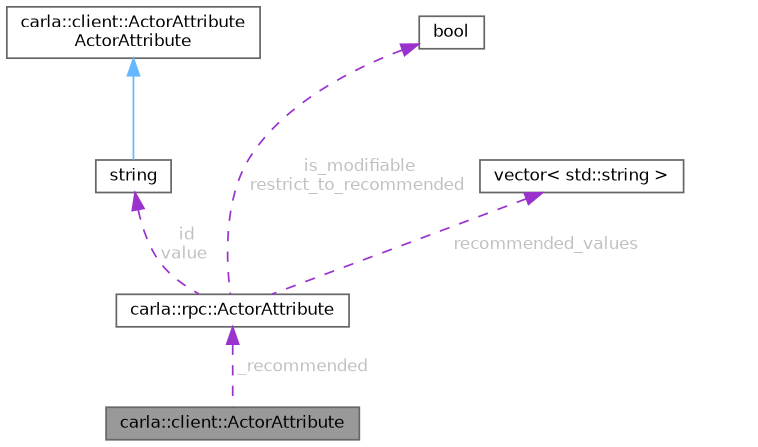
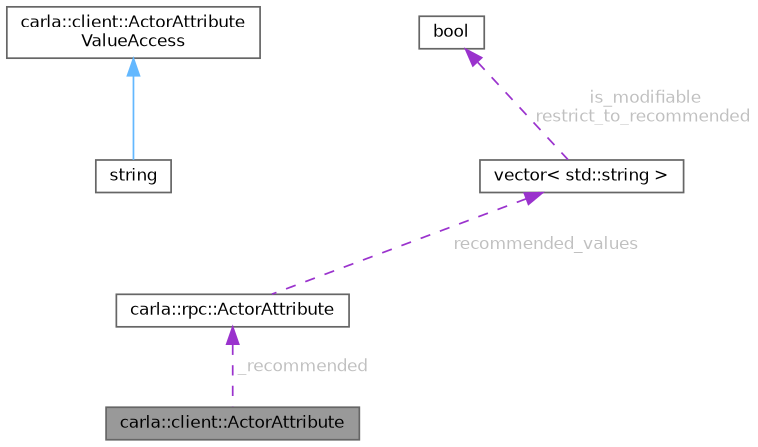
(133, 33) -> (133, 33)
(264, 138) -> (523, 111)
(158, 259) -> none
